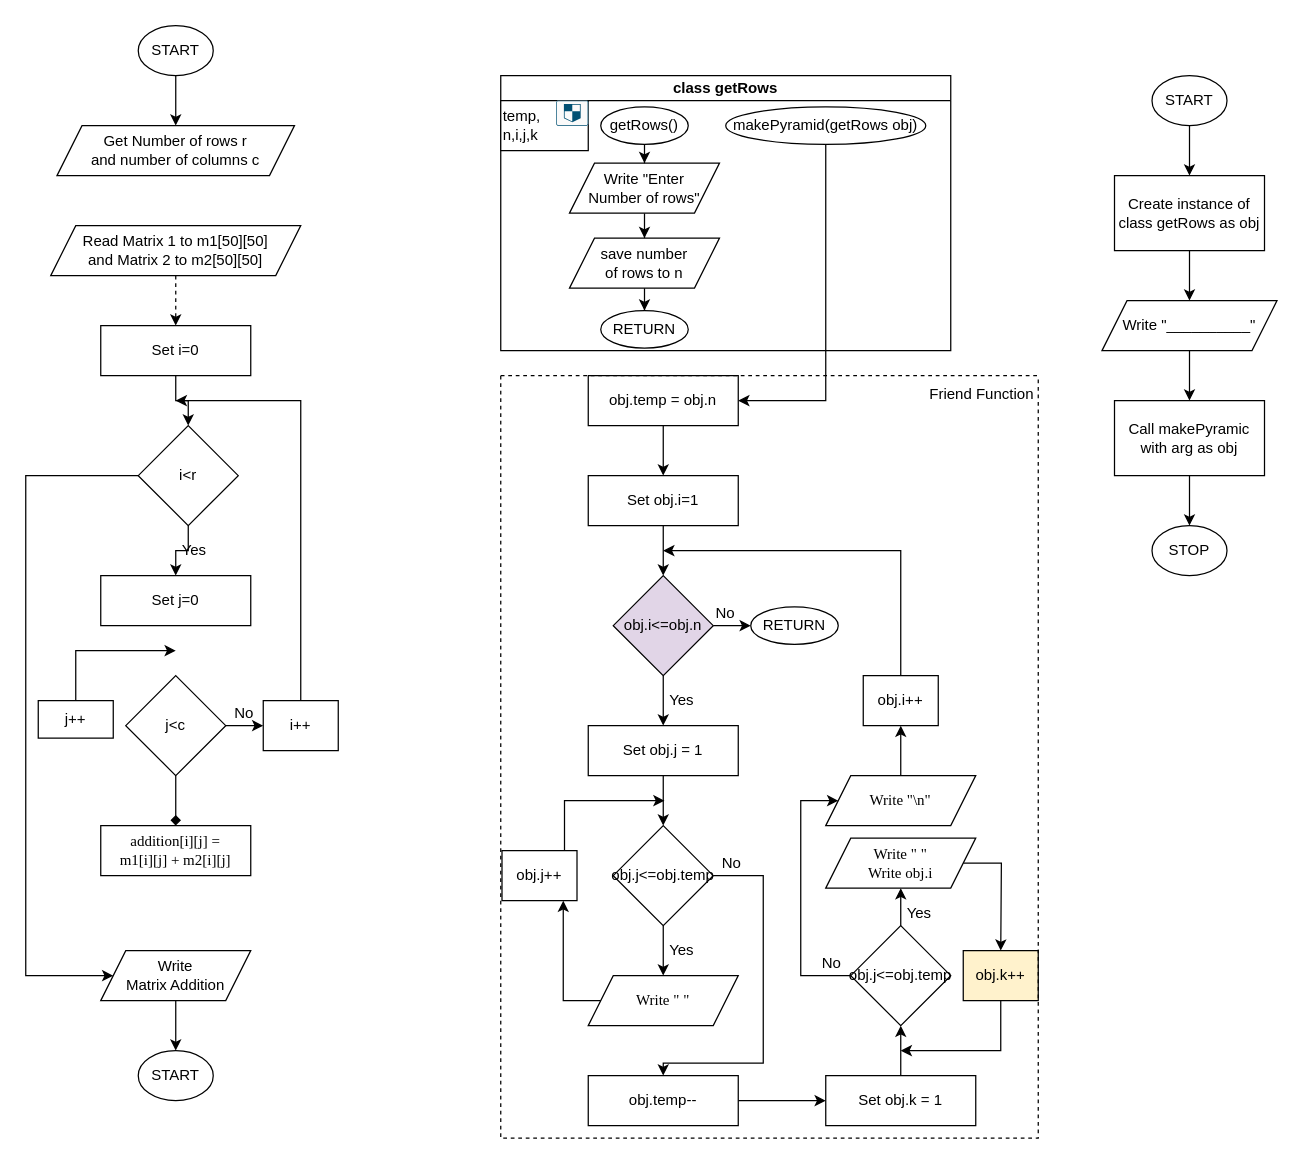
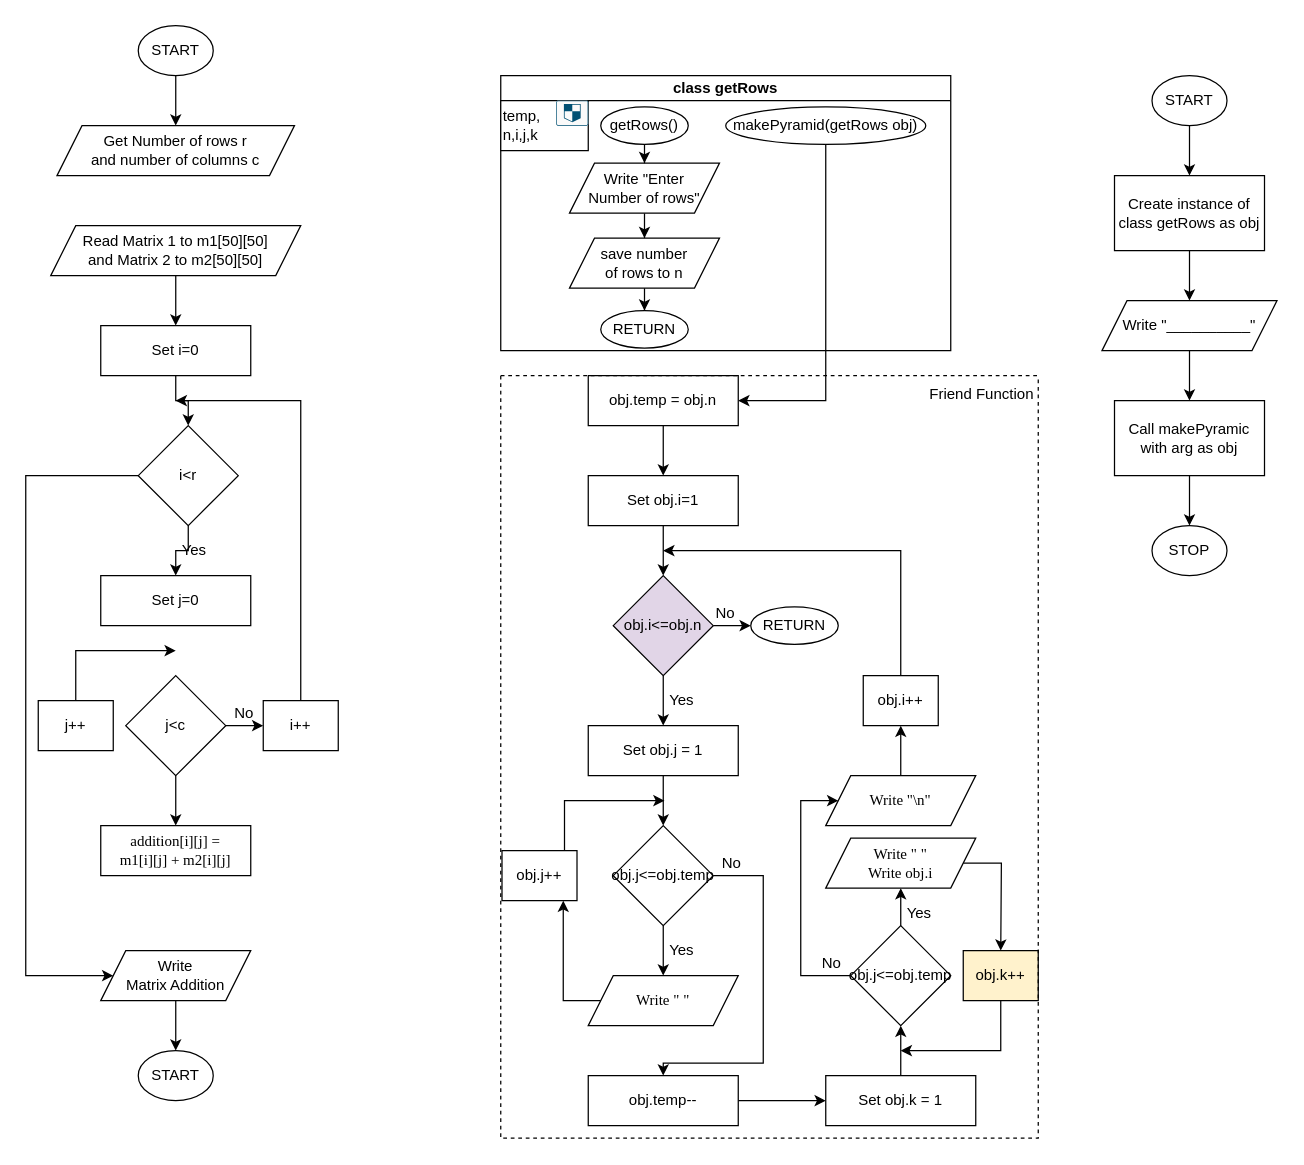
(176, 296) -> (176, 296)
(76, 719) -> (76, 726)
(176, 814) -> (176, 815)
